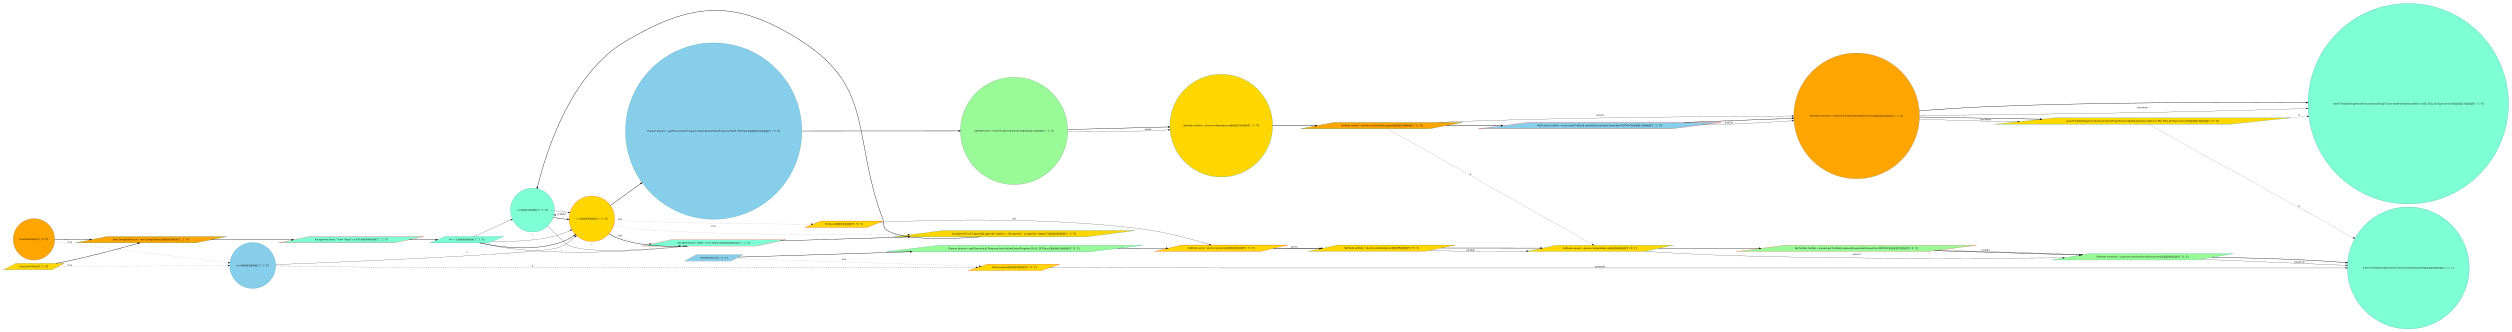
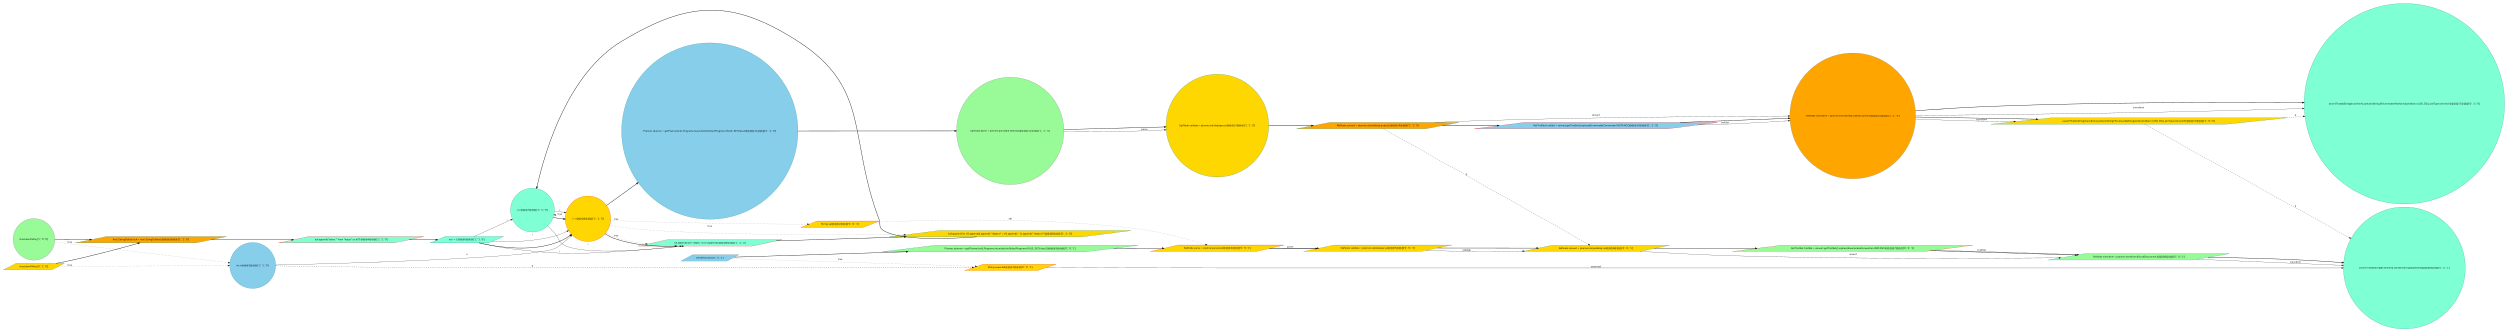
(562, 214) -> (560, 214)
(1046, 221) -> (1042, 221)
(34, 239) -> (34, 239)
